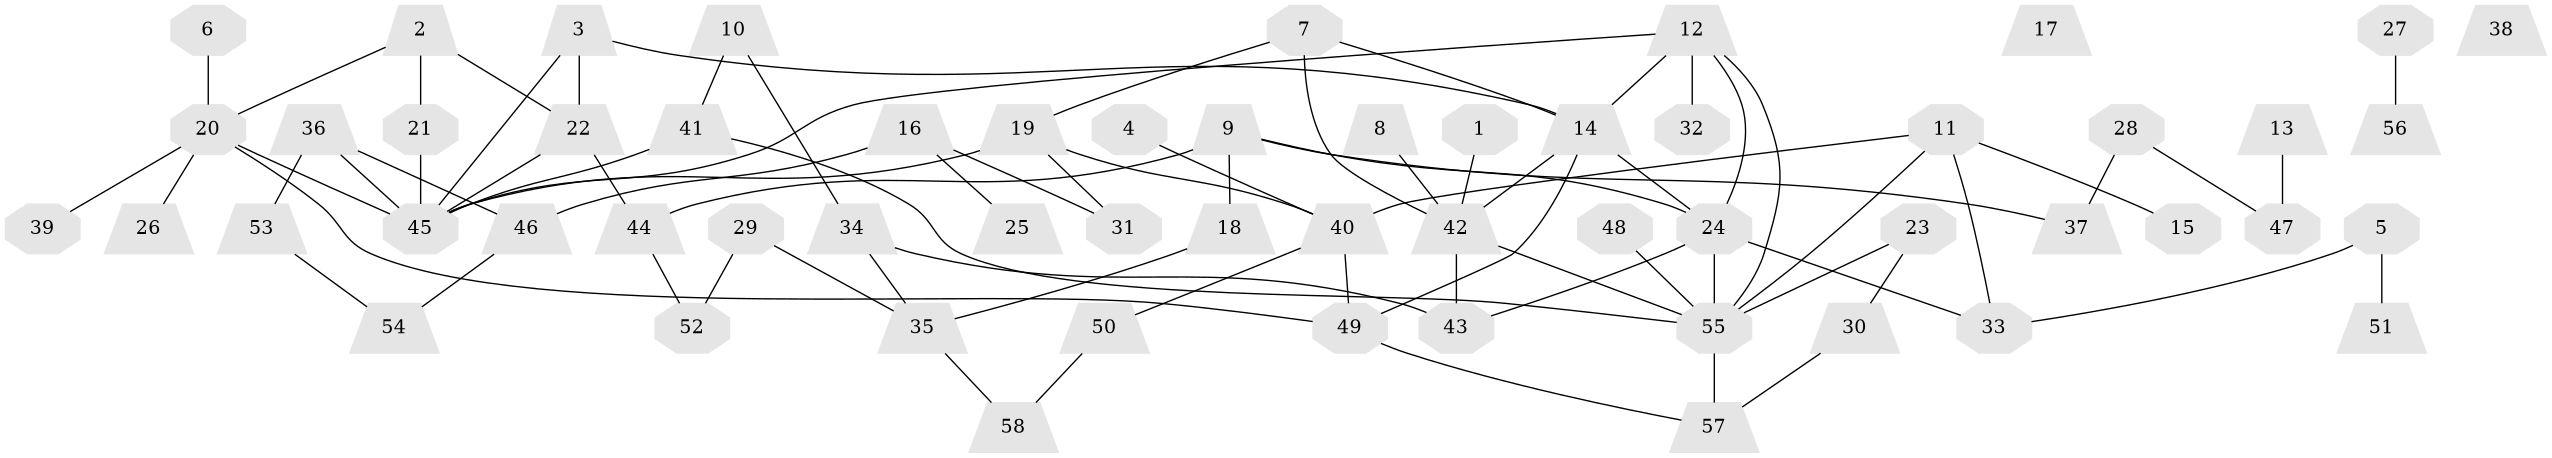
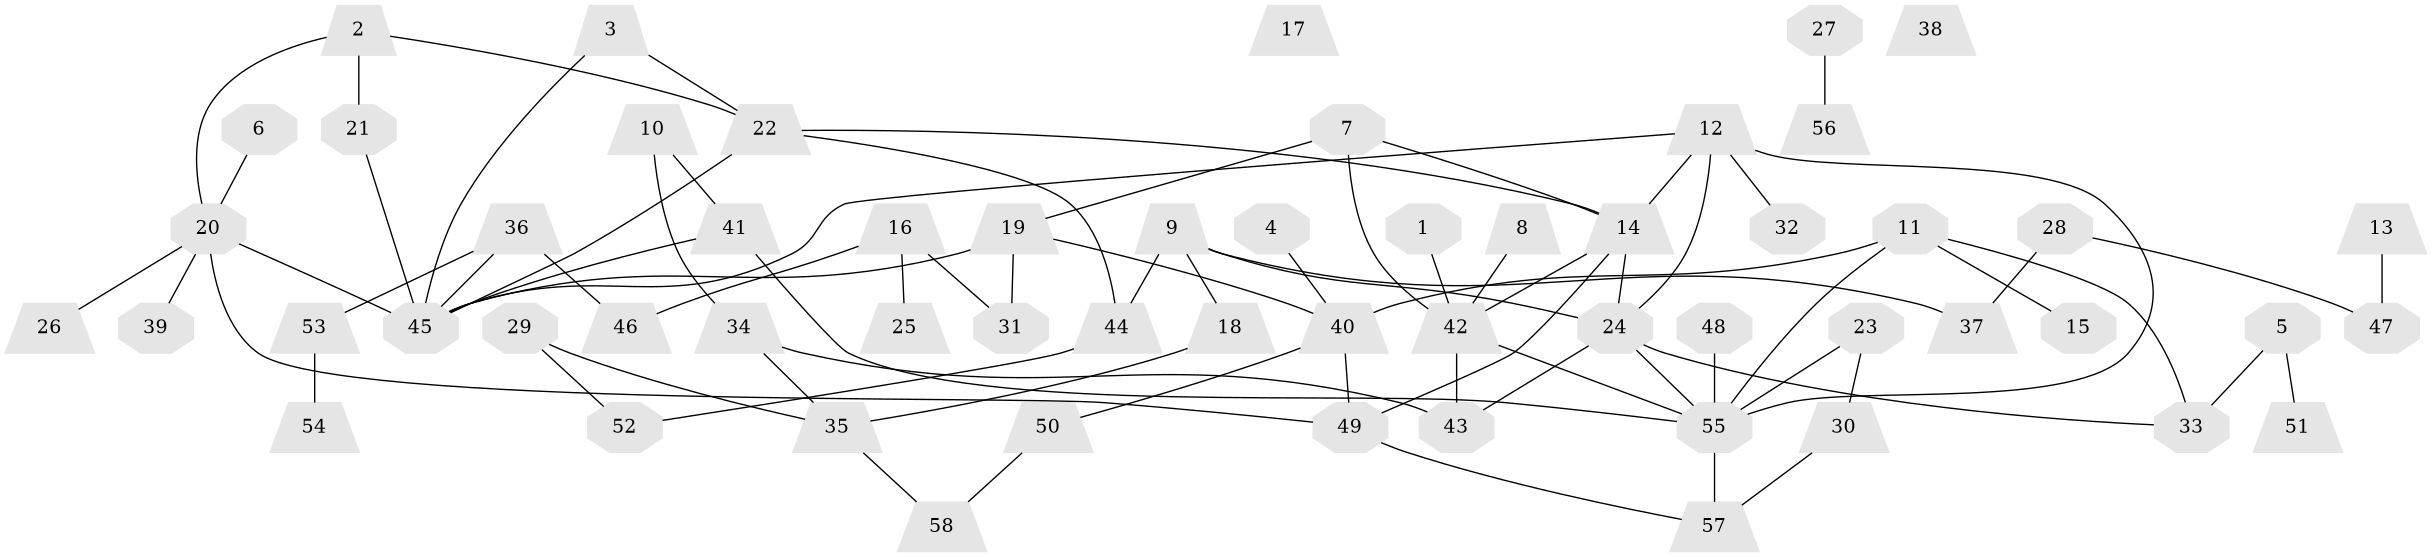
(1062, 71) -> (1203, 147)
(451, 286) -> none
